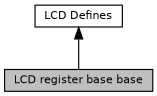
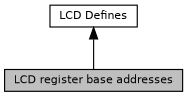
(79, 80) -> (94, 80)
